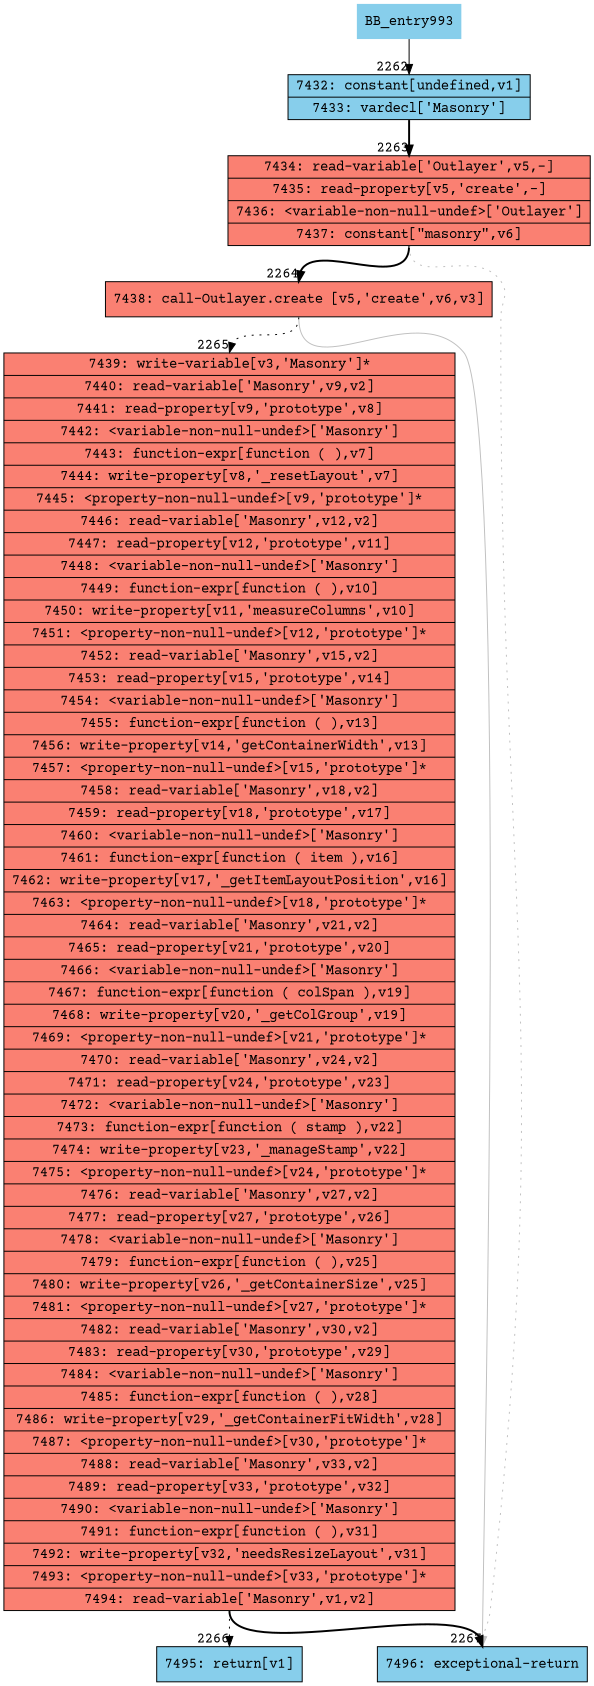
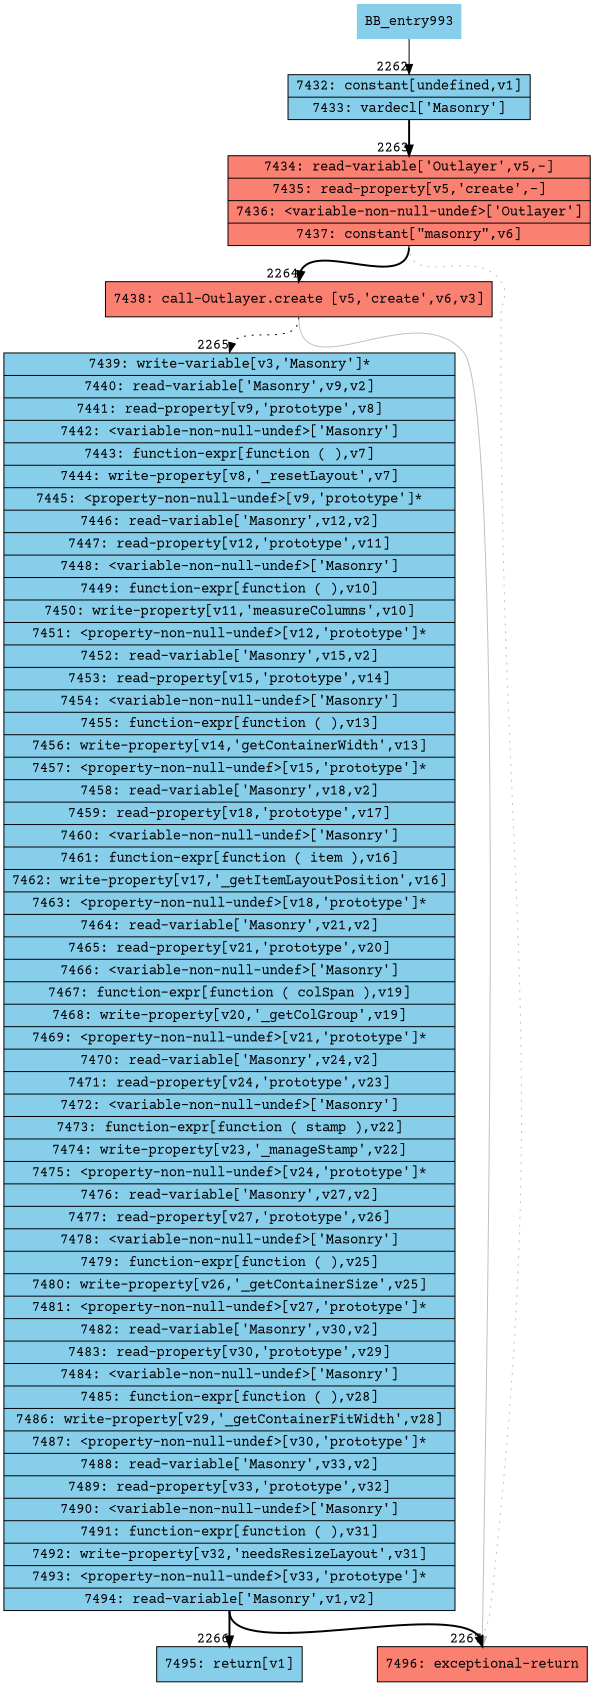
(229, 982) -> (229, 982)
(229, 1624) -> (229, 1624)
(482, 1664) -> (482, 1664)
